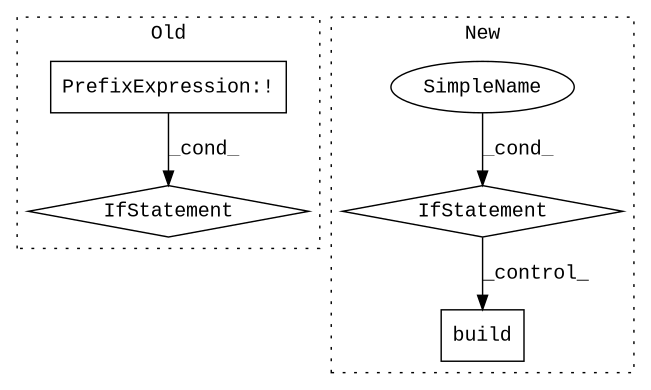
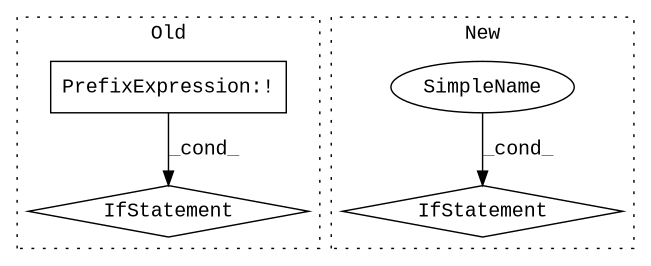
(483, 336) -> none
